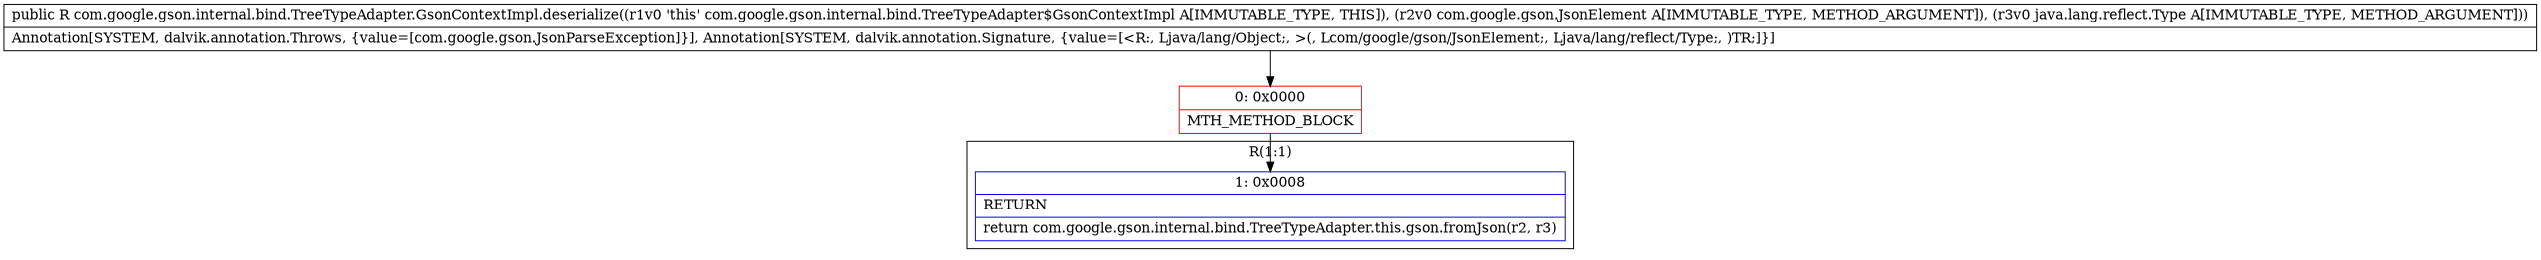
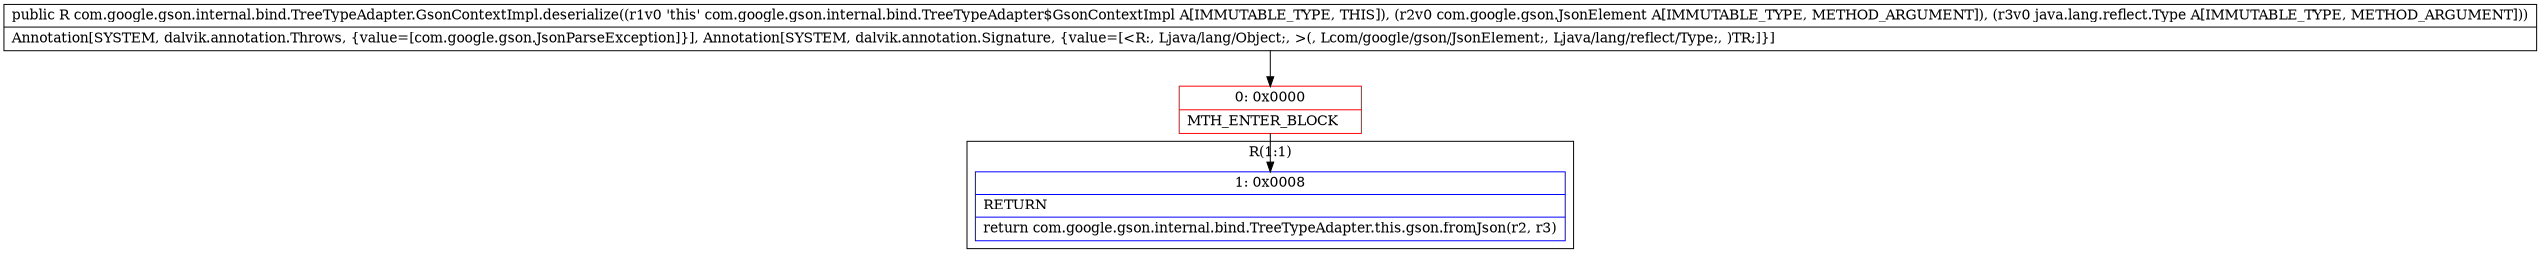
(1270, 121) -> (1263, 121)
